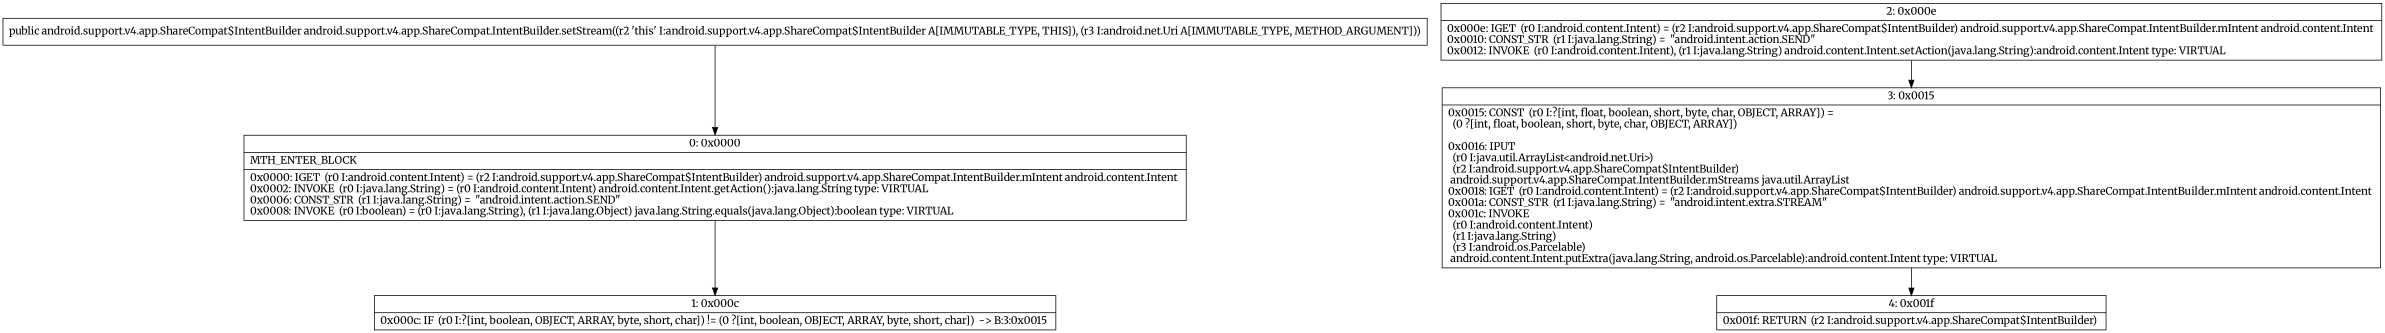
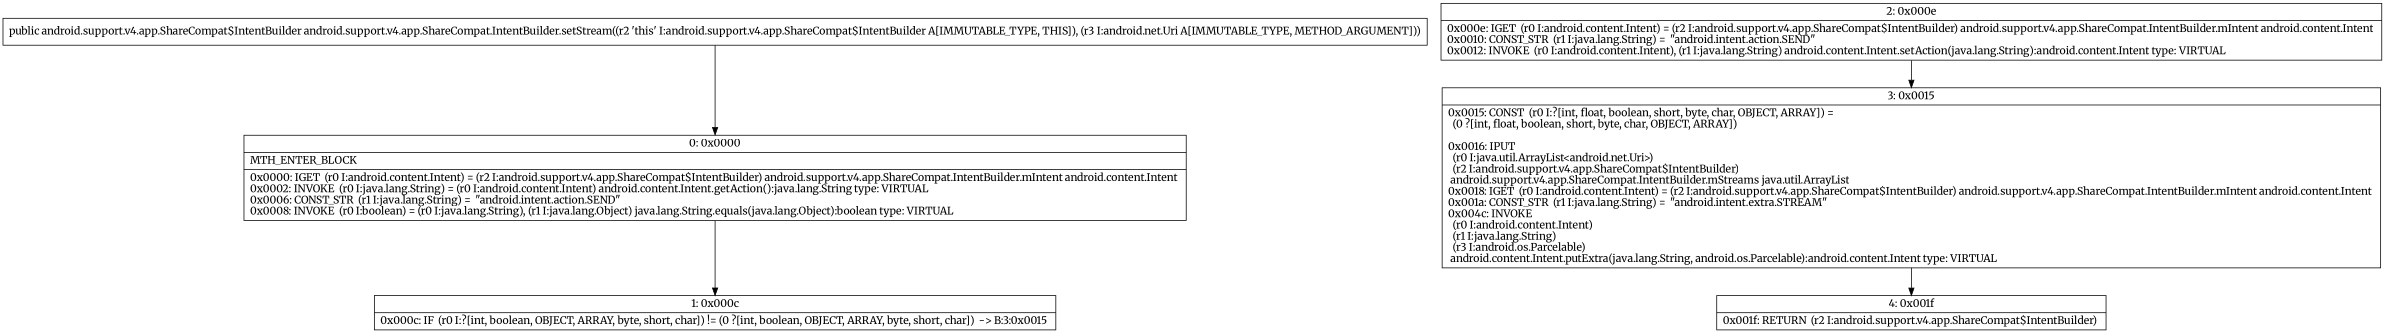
(1491, 214) -> (1493, 214)
